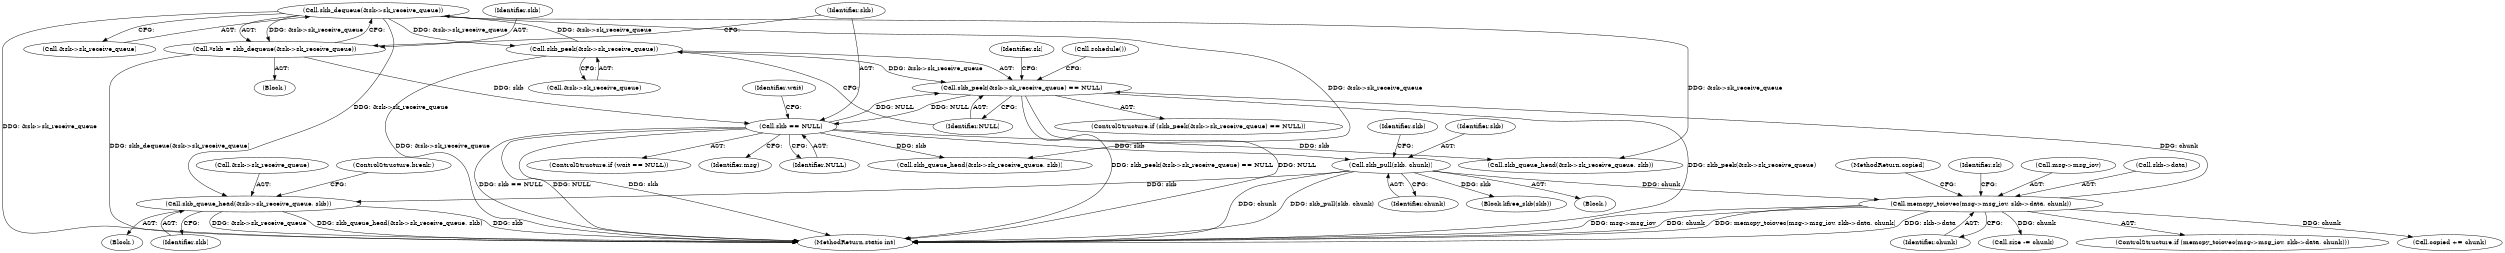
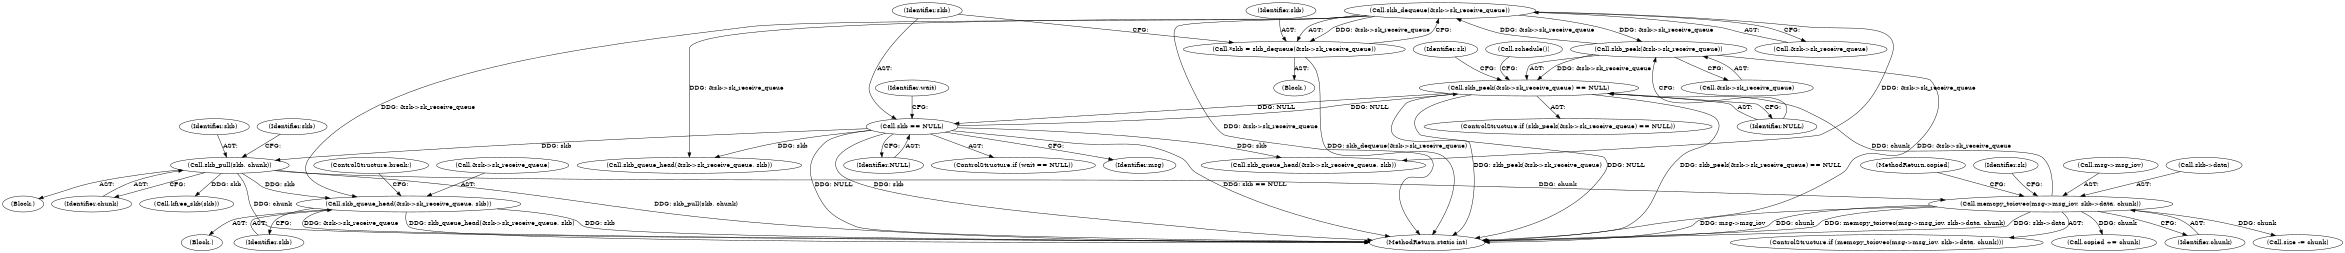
(523, 100) -> none
(1516, 204) -> (187, 204)
